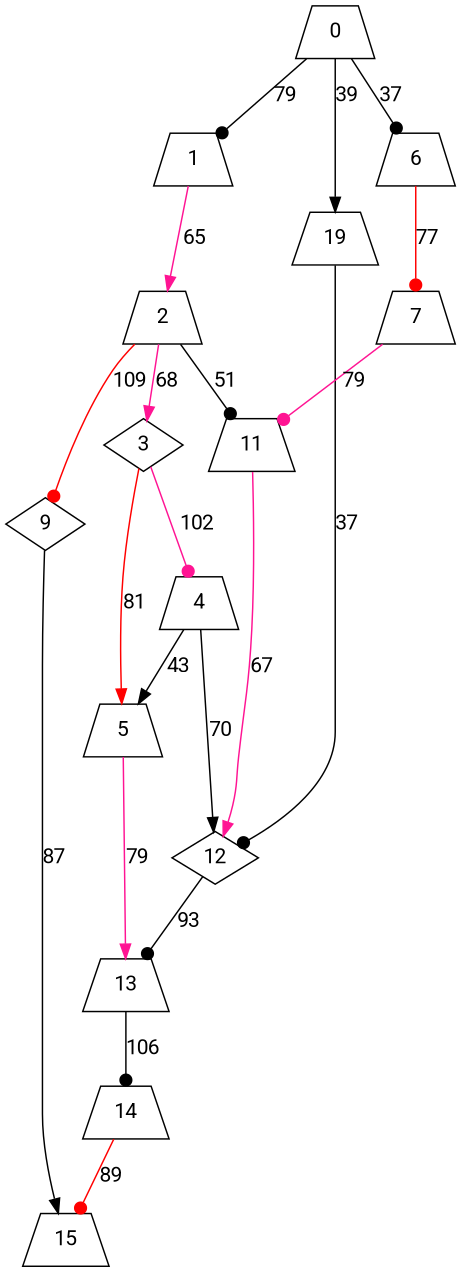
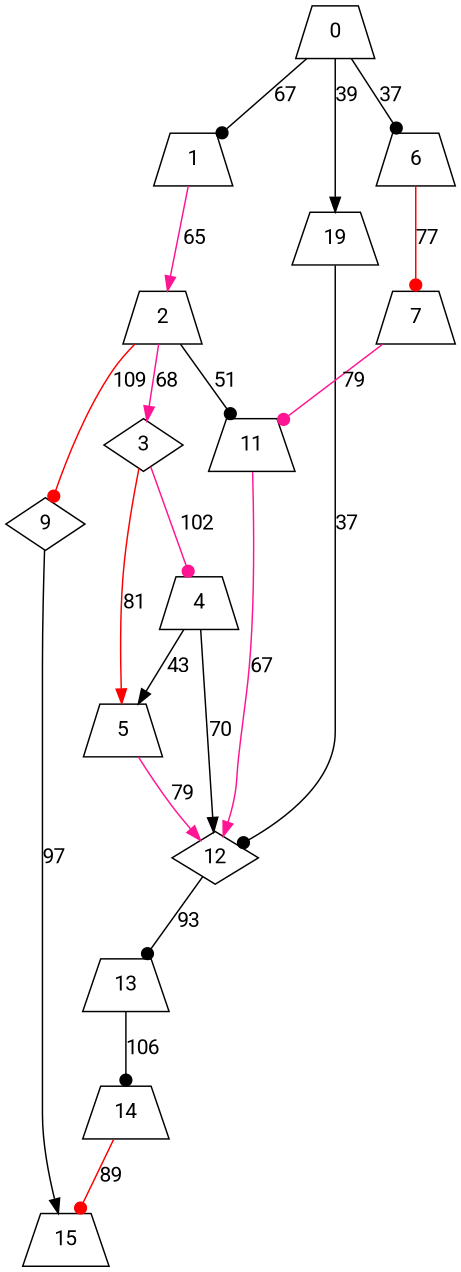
(285, 96) -> (285, 96)
(124, 850) -> (163, 794)
(54, 858) -> (54, 858)
